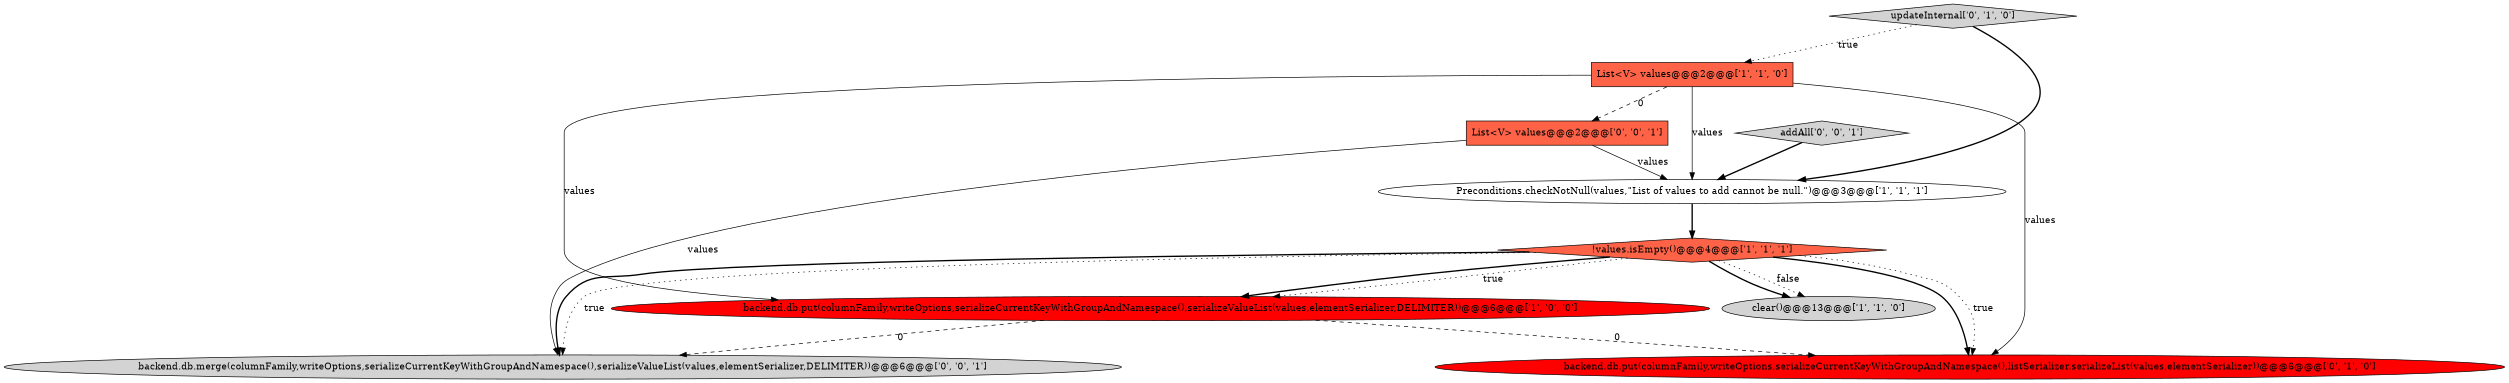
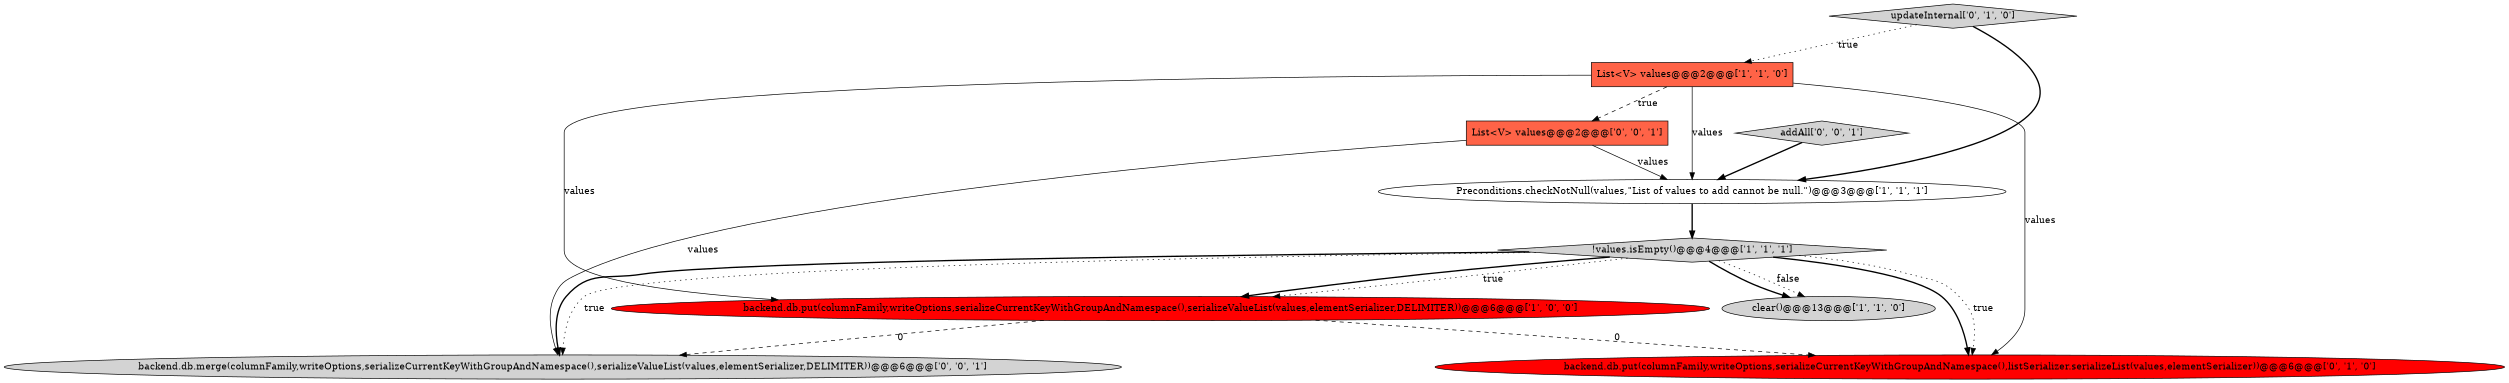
(1641, 104) -> (1648, 104)
(1692, 250) -> (1692, 250)
